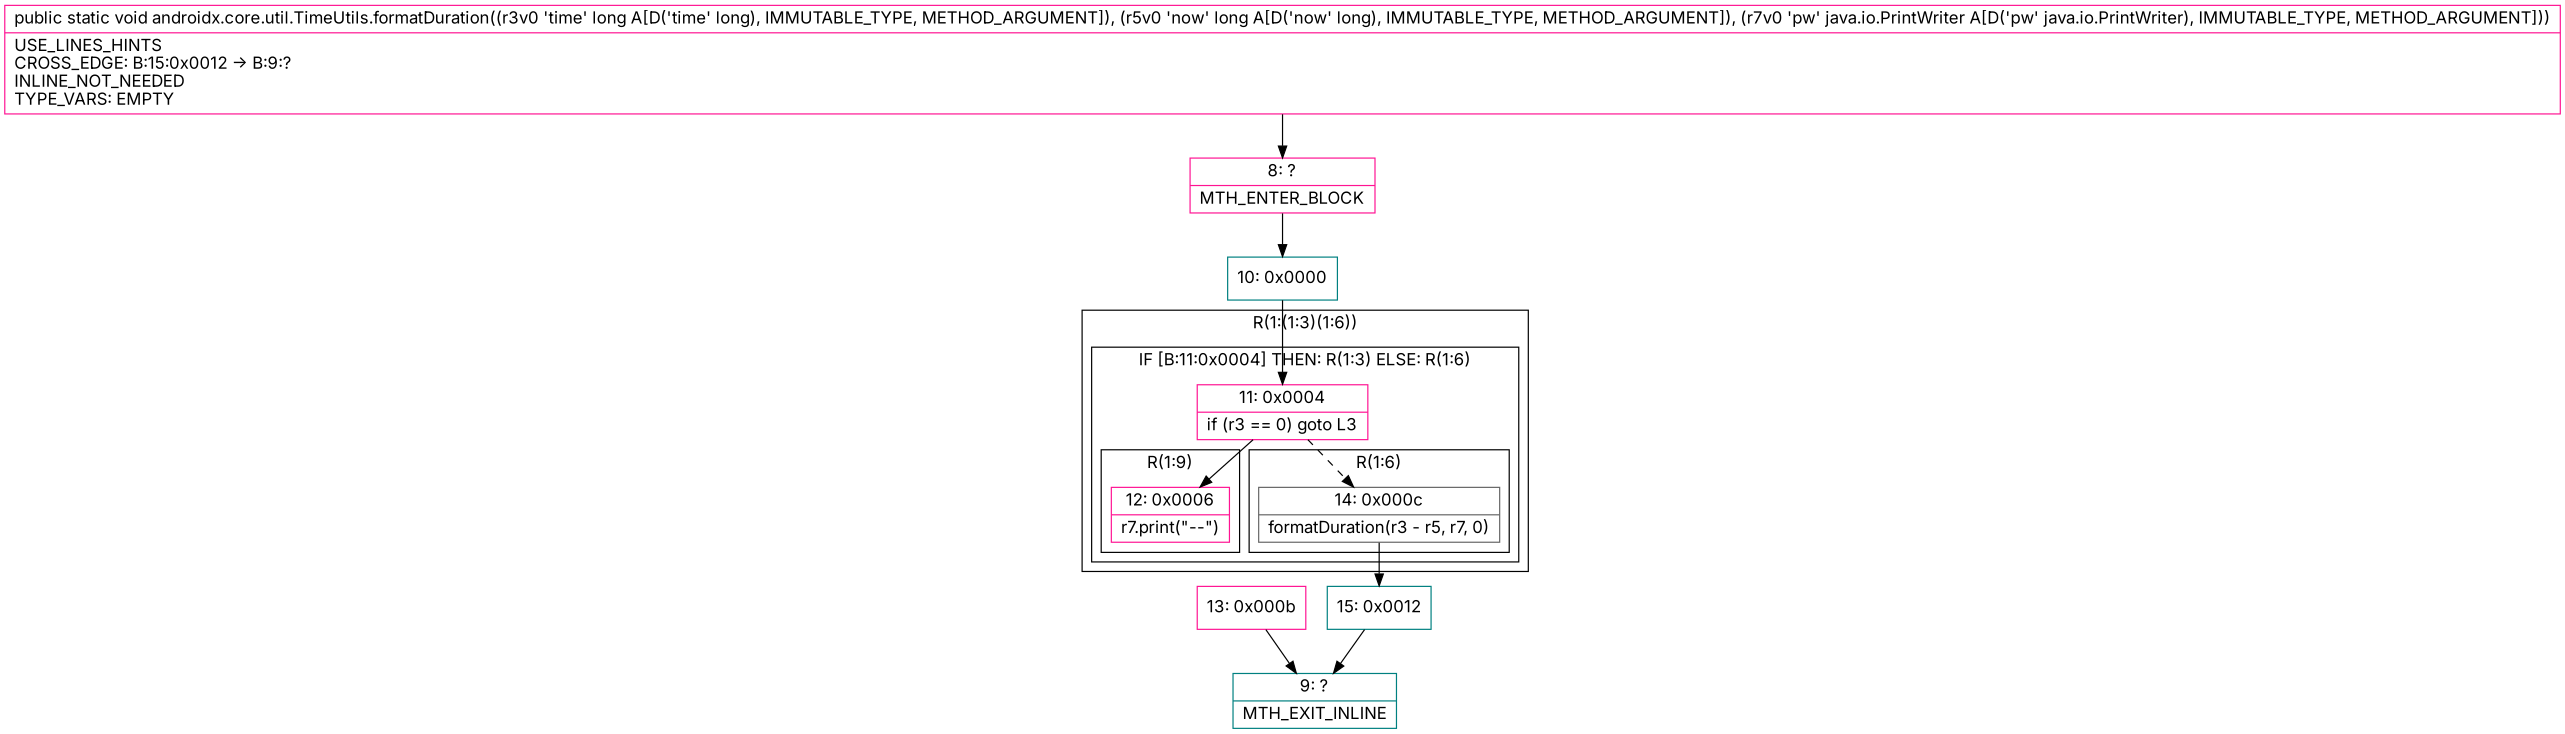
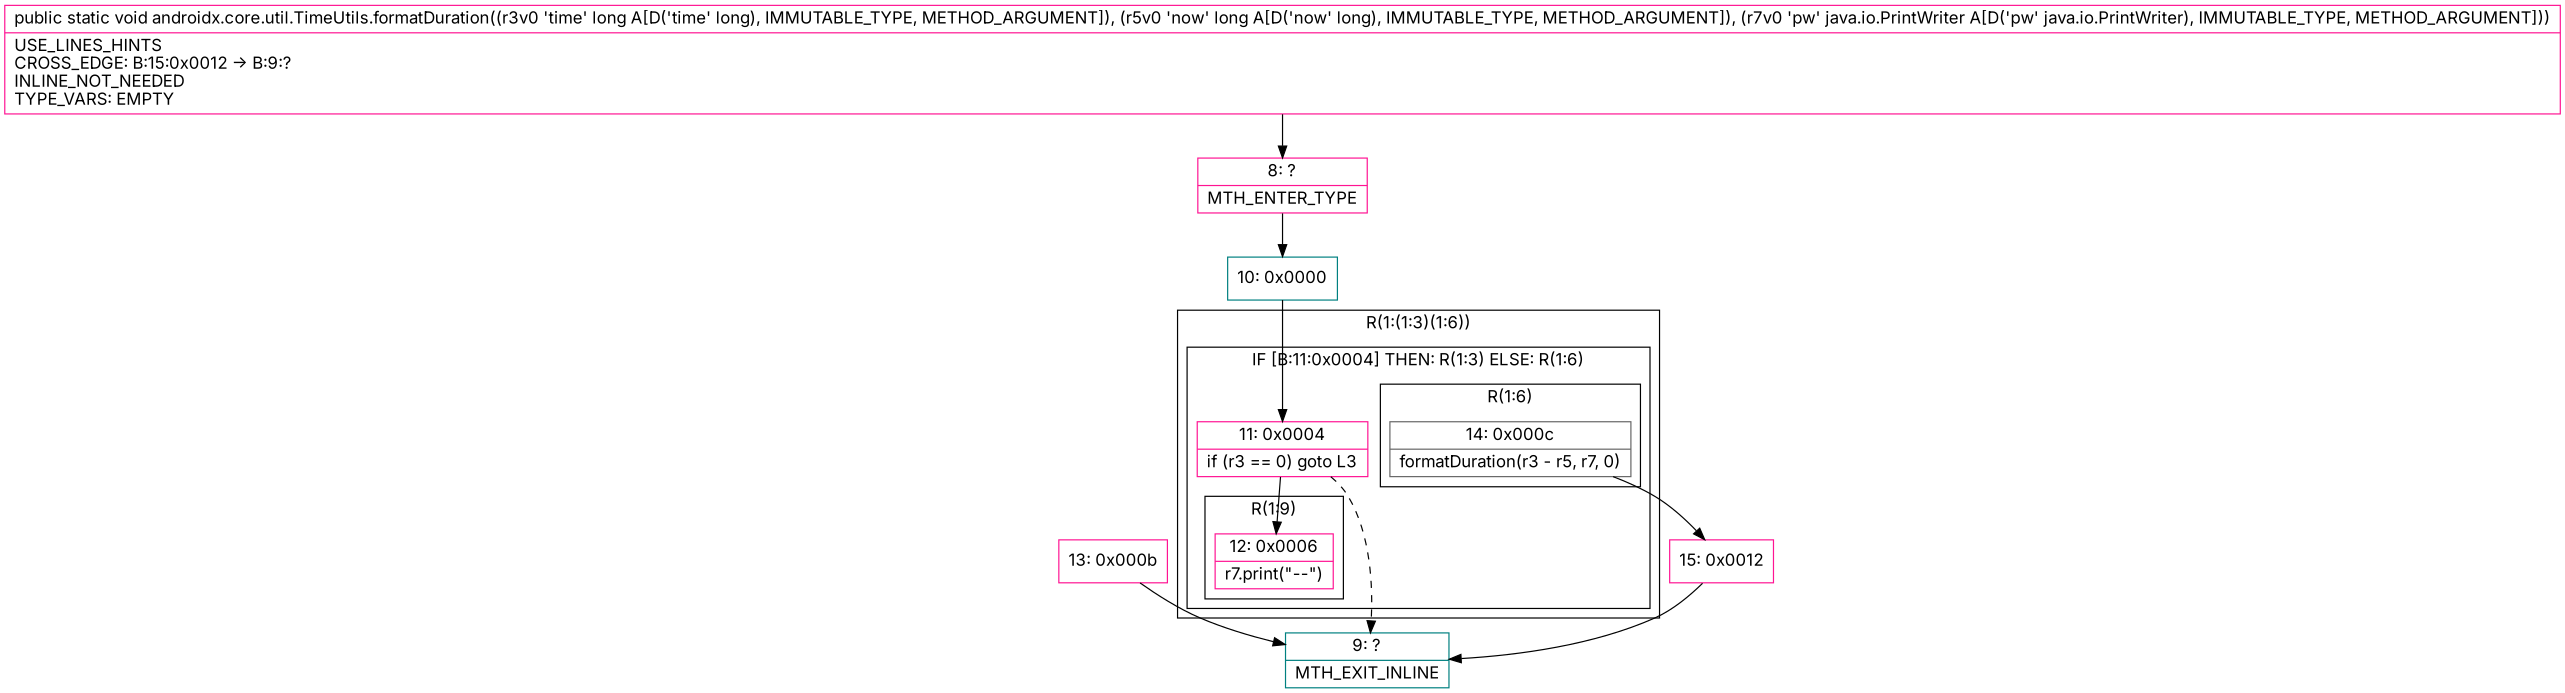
(1283, 199) -> (1283, 199)
(1326, 459) -> (1366, 544)
(1379, 608) -> (1722, 561)
